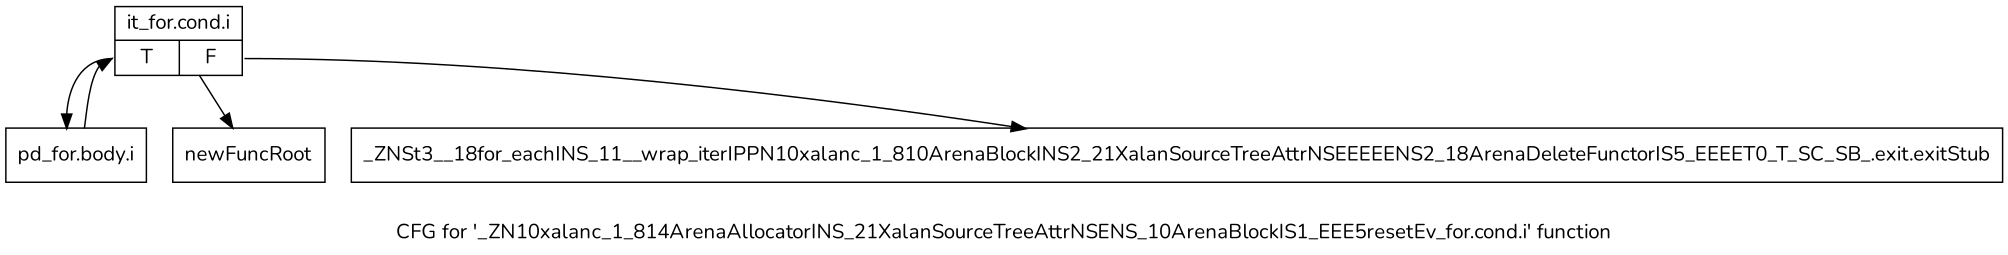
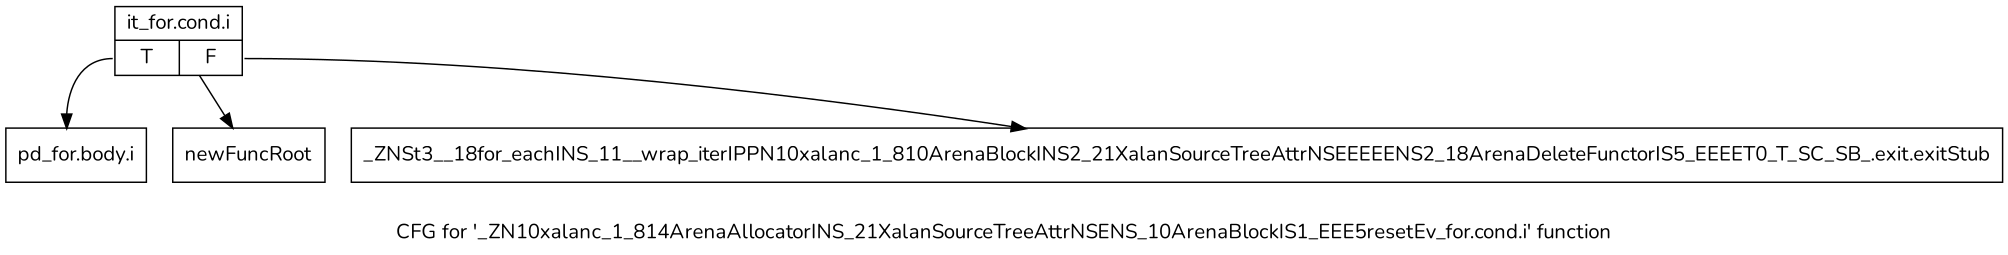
(89, 97) -> none
